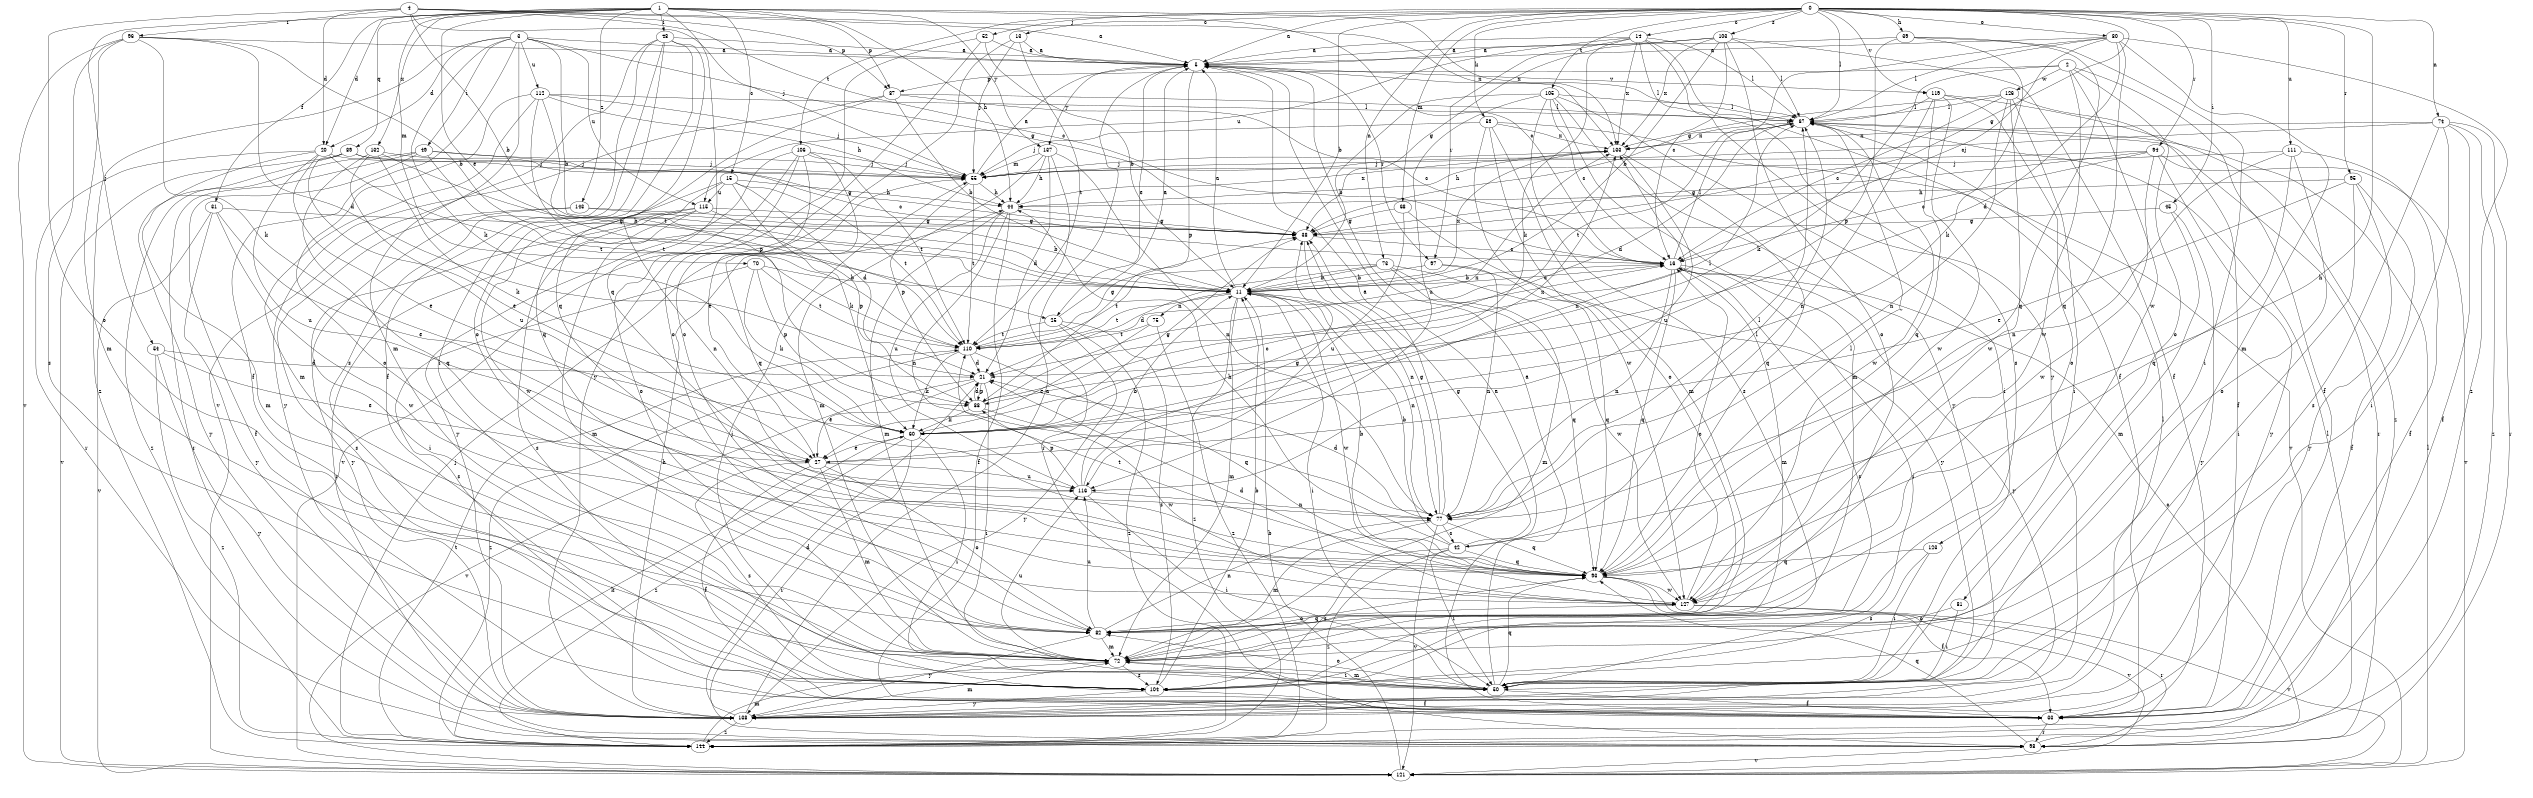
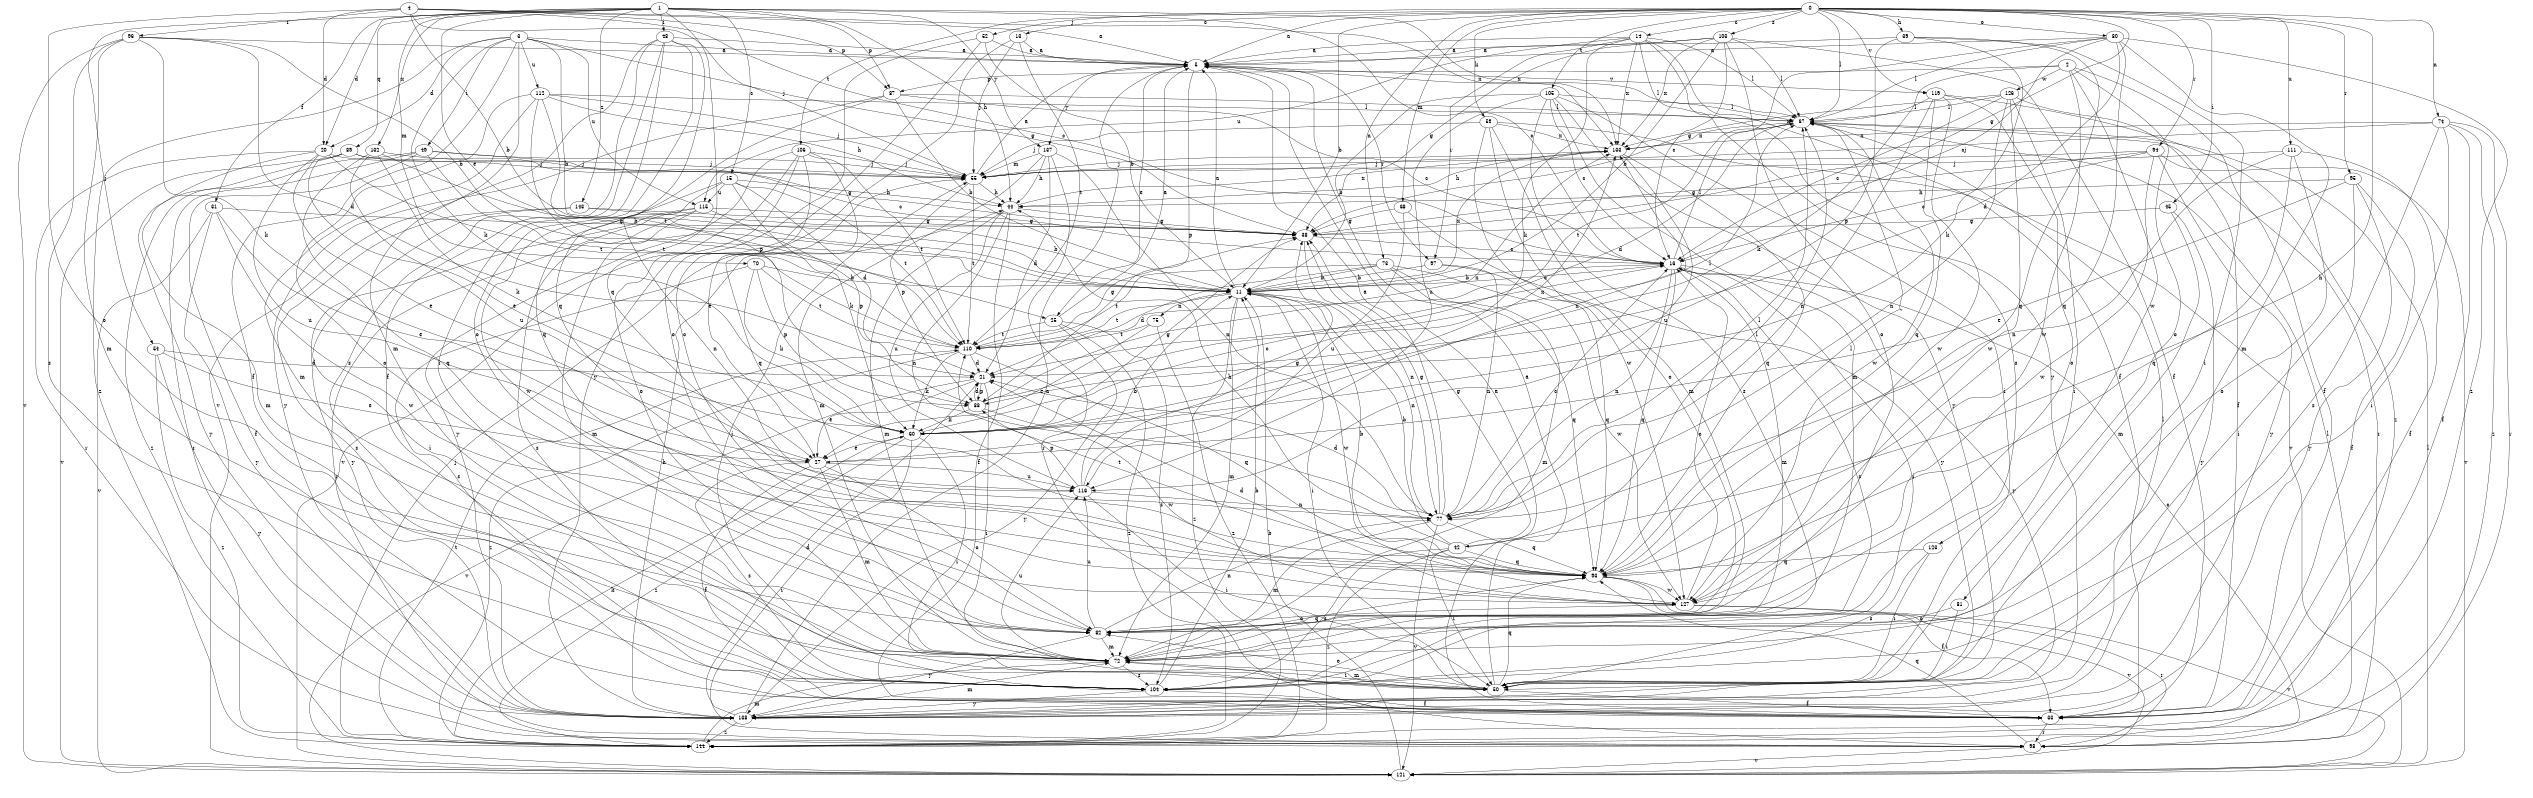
(1447, 533) -> (1552, 392)
